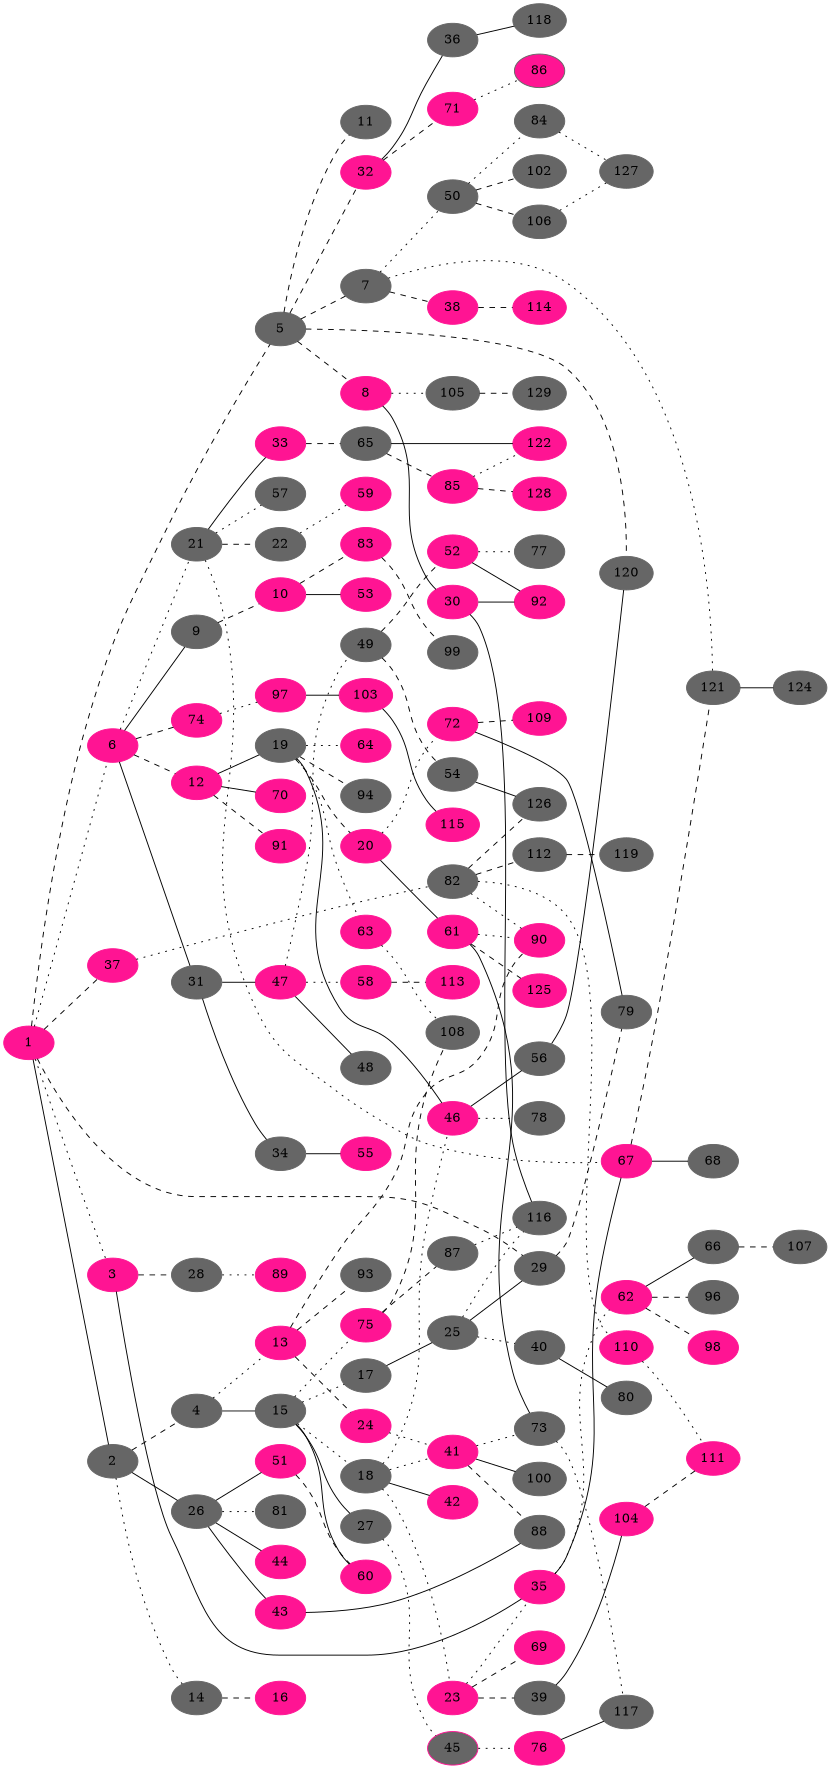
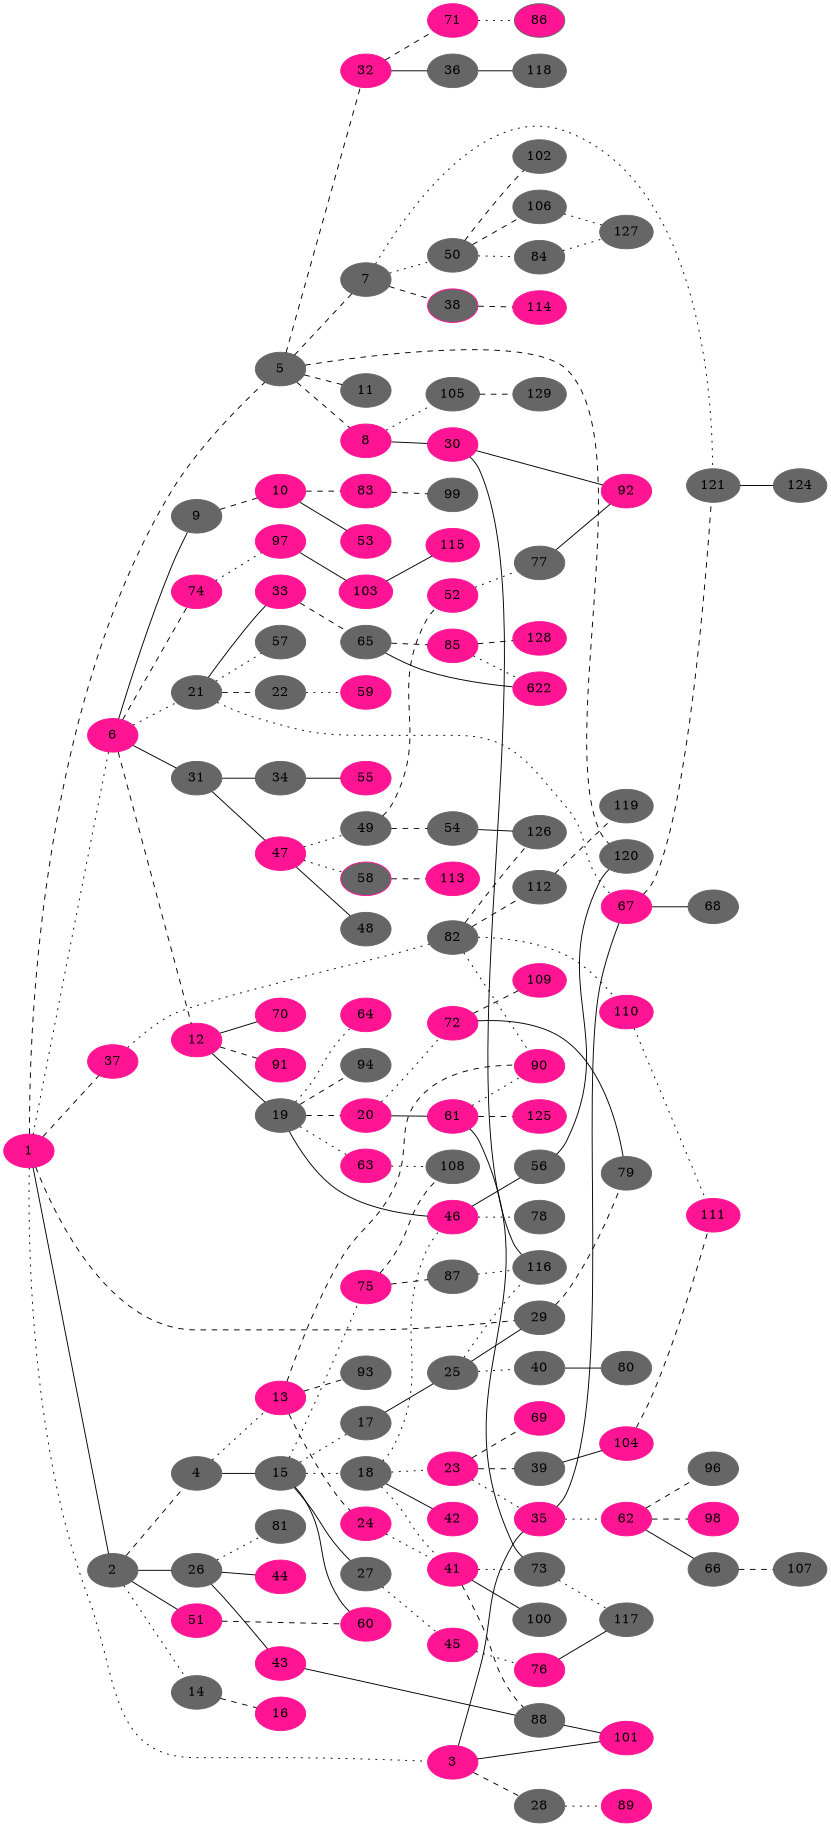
(453, 308) -> (453, 306)
(540, 444) -> (540, 689)
(496, 577) -> (583, 527)
(366, 982) -> (366, 879)
(239, 1486) -> (155, 1596)
none -> (626, 1738)
(453, 1748) -> (453, 1645)
